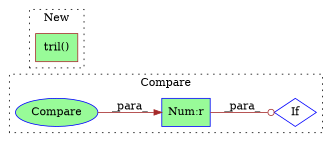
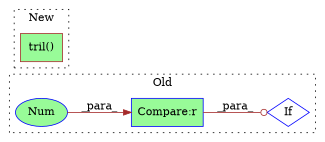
(166, 83) -> (162, 83)
(57, 112) -> (41, 112)
(186, 112) -> (167, 112)
